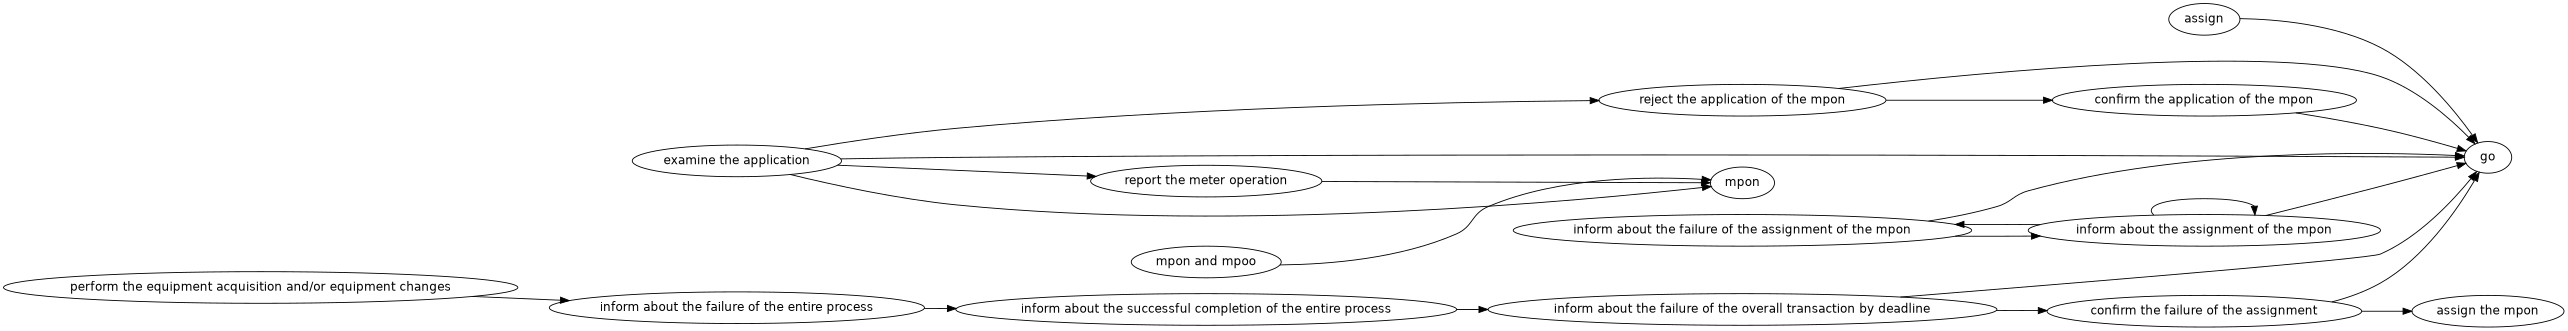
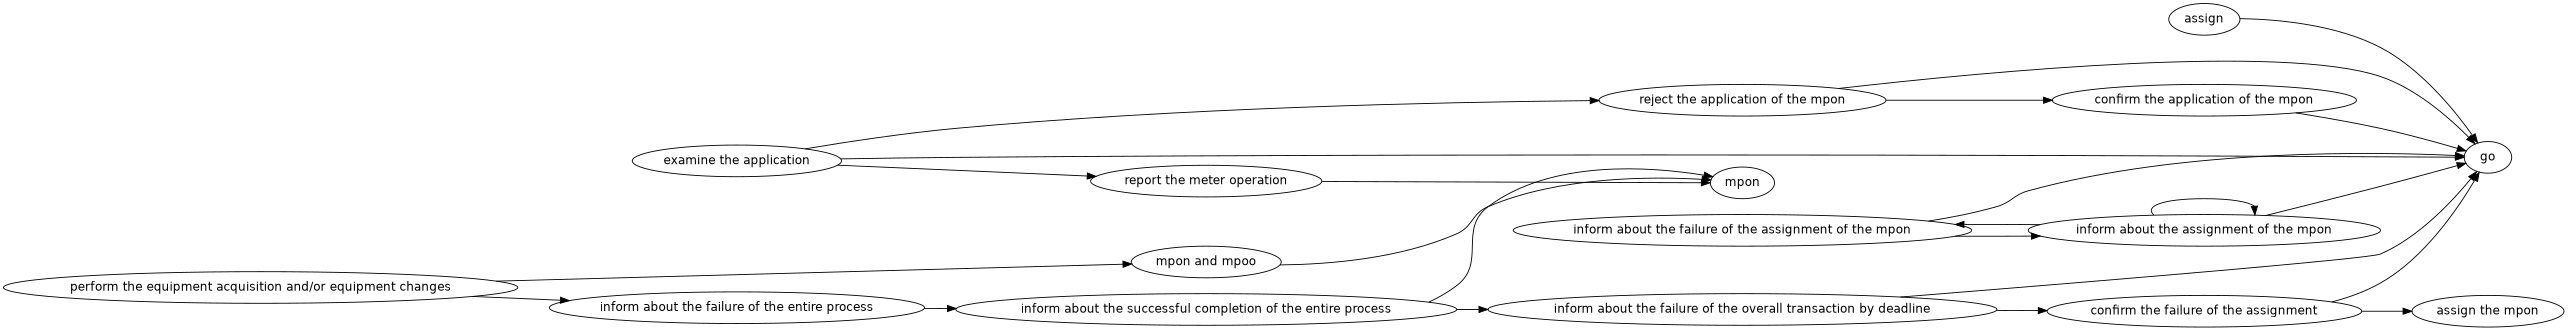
(1245, 215) -> (1518, 190)
none -> (810, 273)
